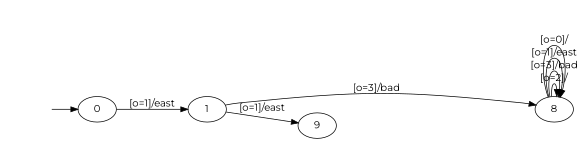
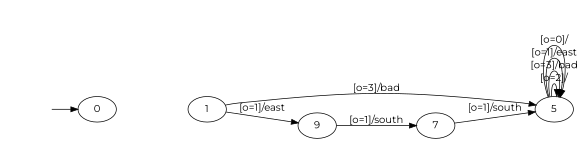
(149, 109) -> none
(554, 109) -> (554, 109)
none -> (436, 126)
